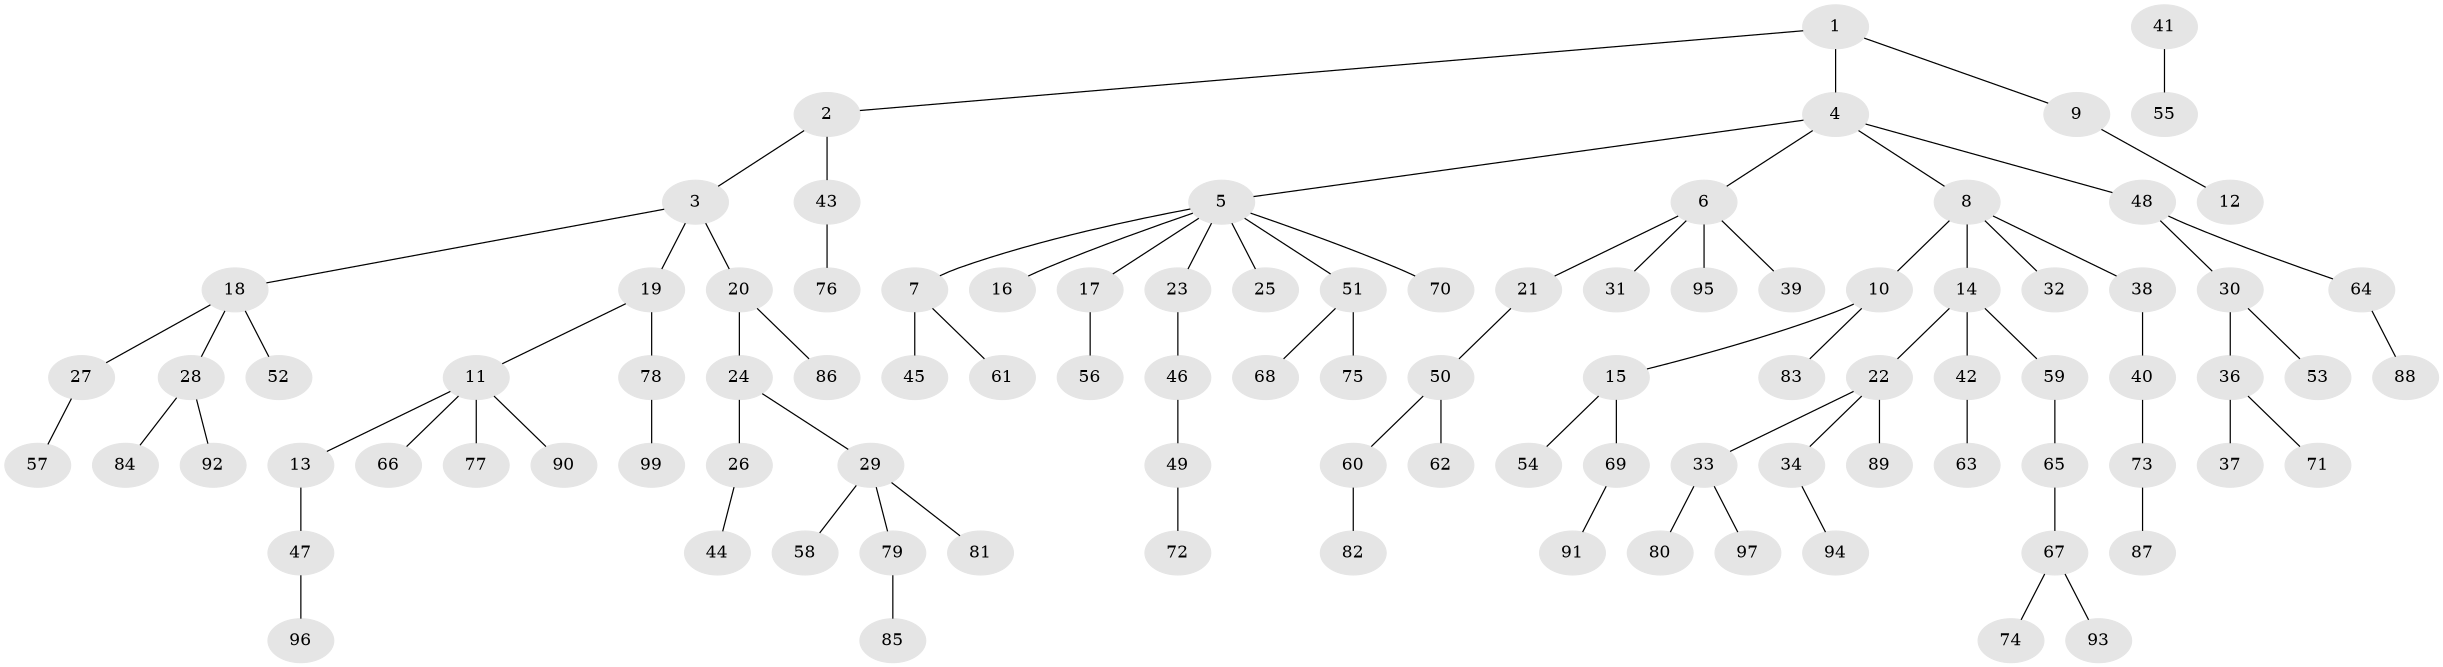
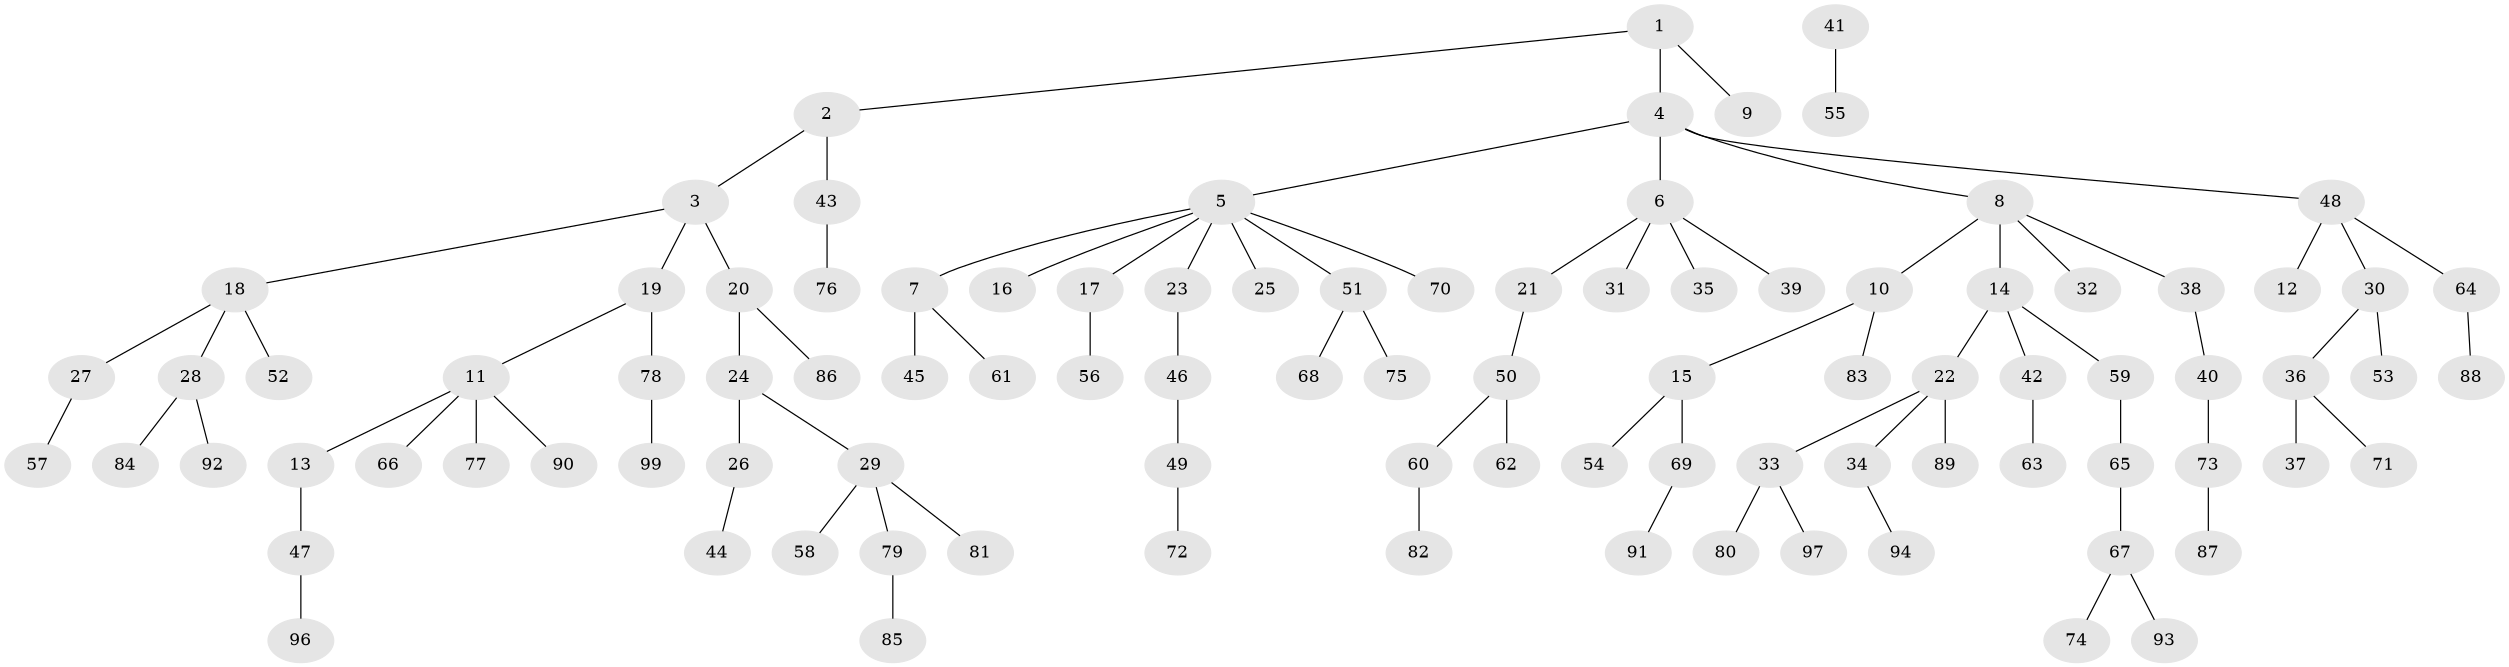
(2154, 158) -> (2309, 246)
(1704, 290) -> (1704, 290)
